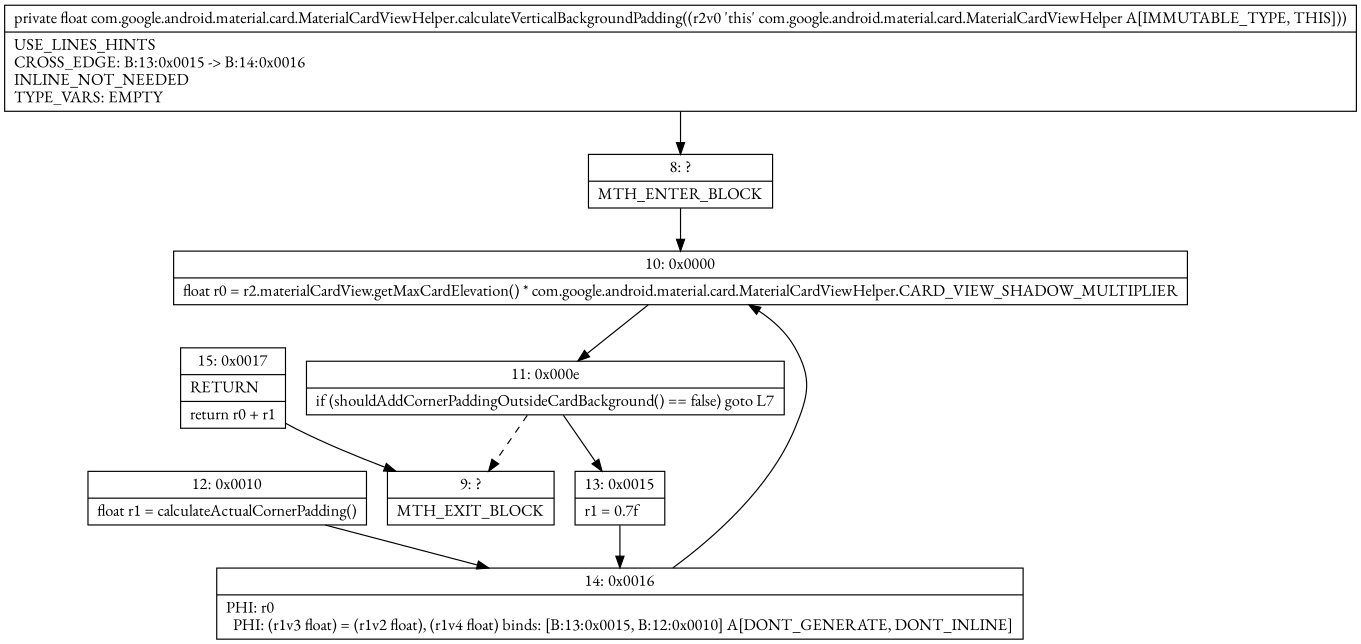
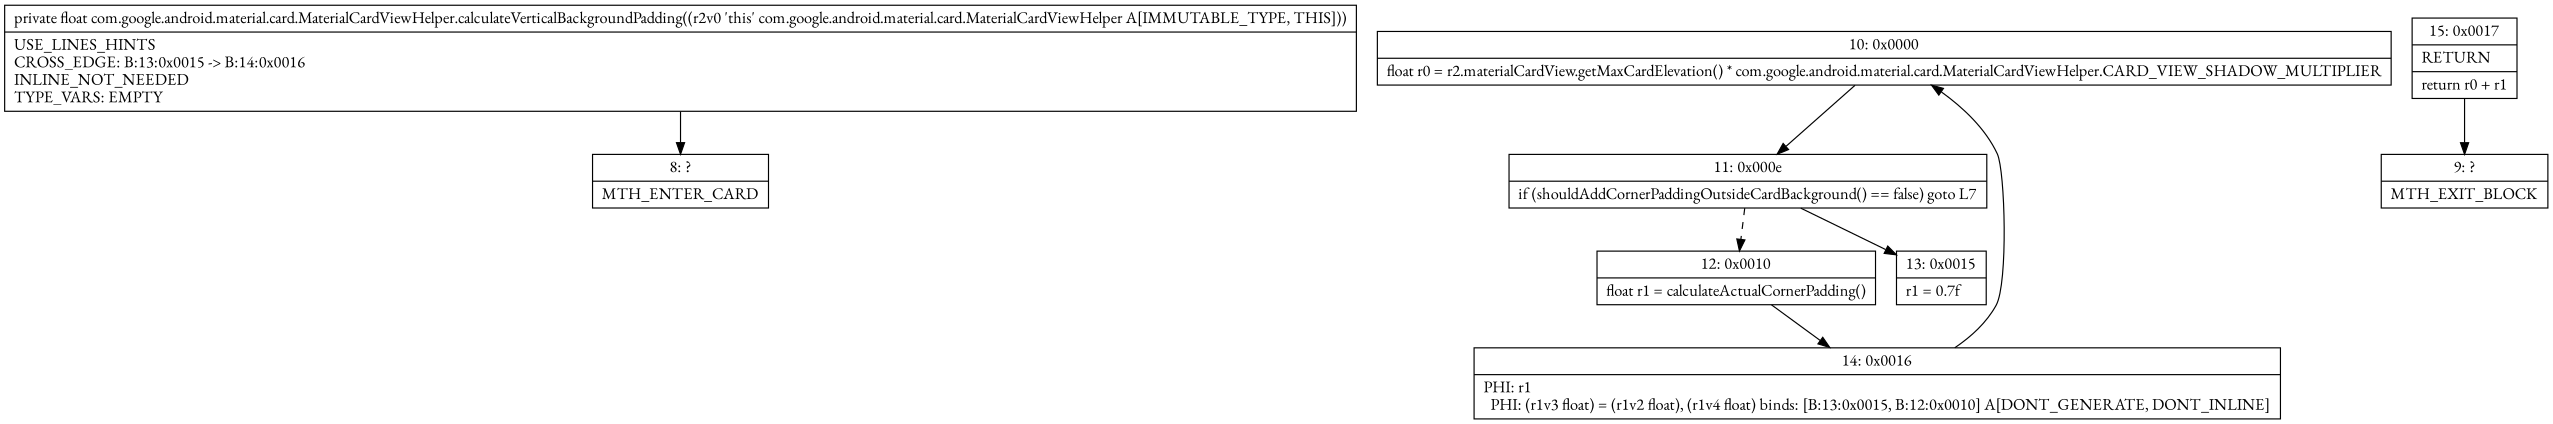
(681, 194) -> (681, 194)
(681, 224) -> none
(511, 438) -> (1743, 224)
(620, 541) -> none
(252, 608) -> (1510, 387)
